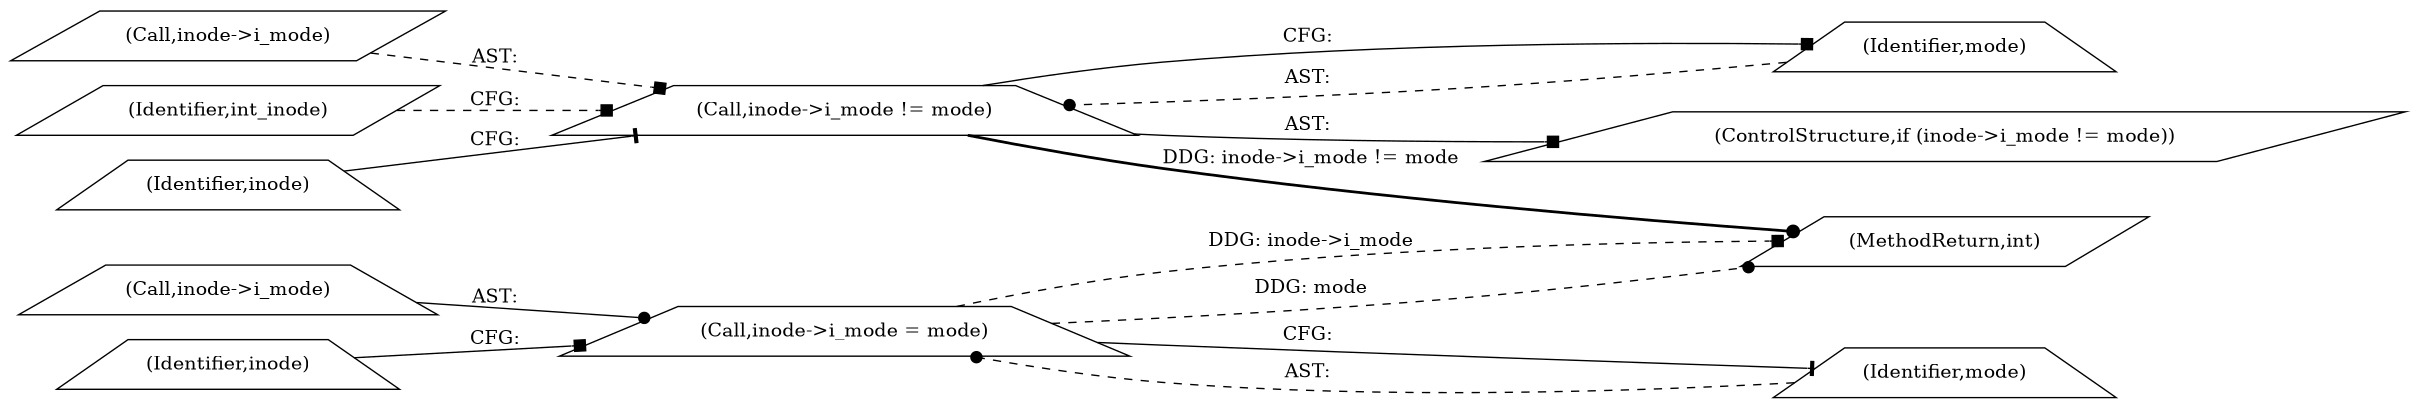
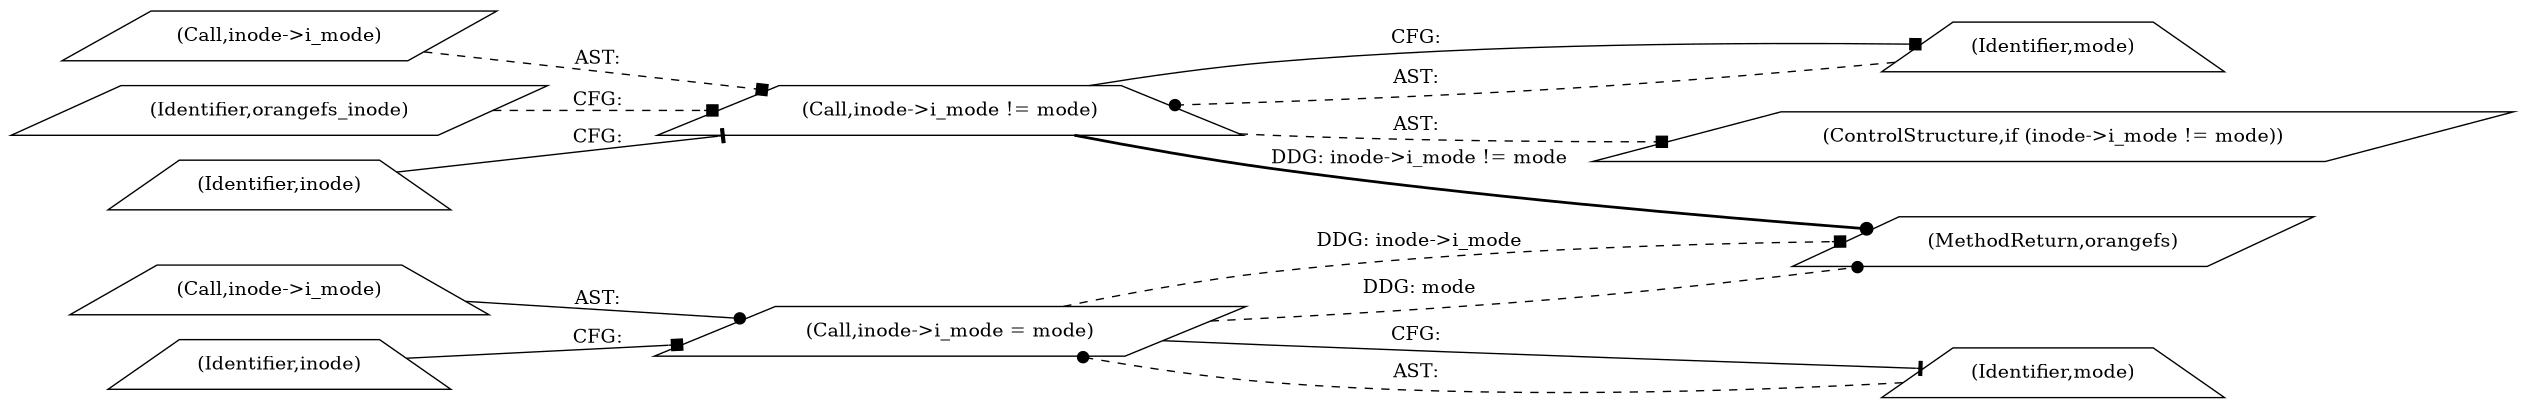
(228, 110) -> (279, 110)
(1339, 140) -> (1446, 140)
(1945, 242) -> (2053, 242)
(845, 331) -> (950, 331)
